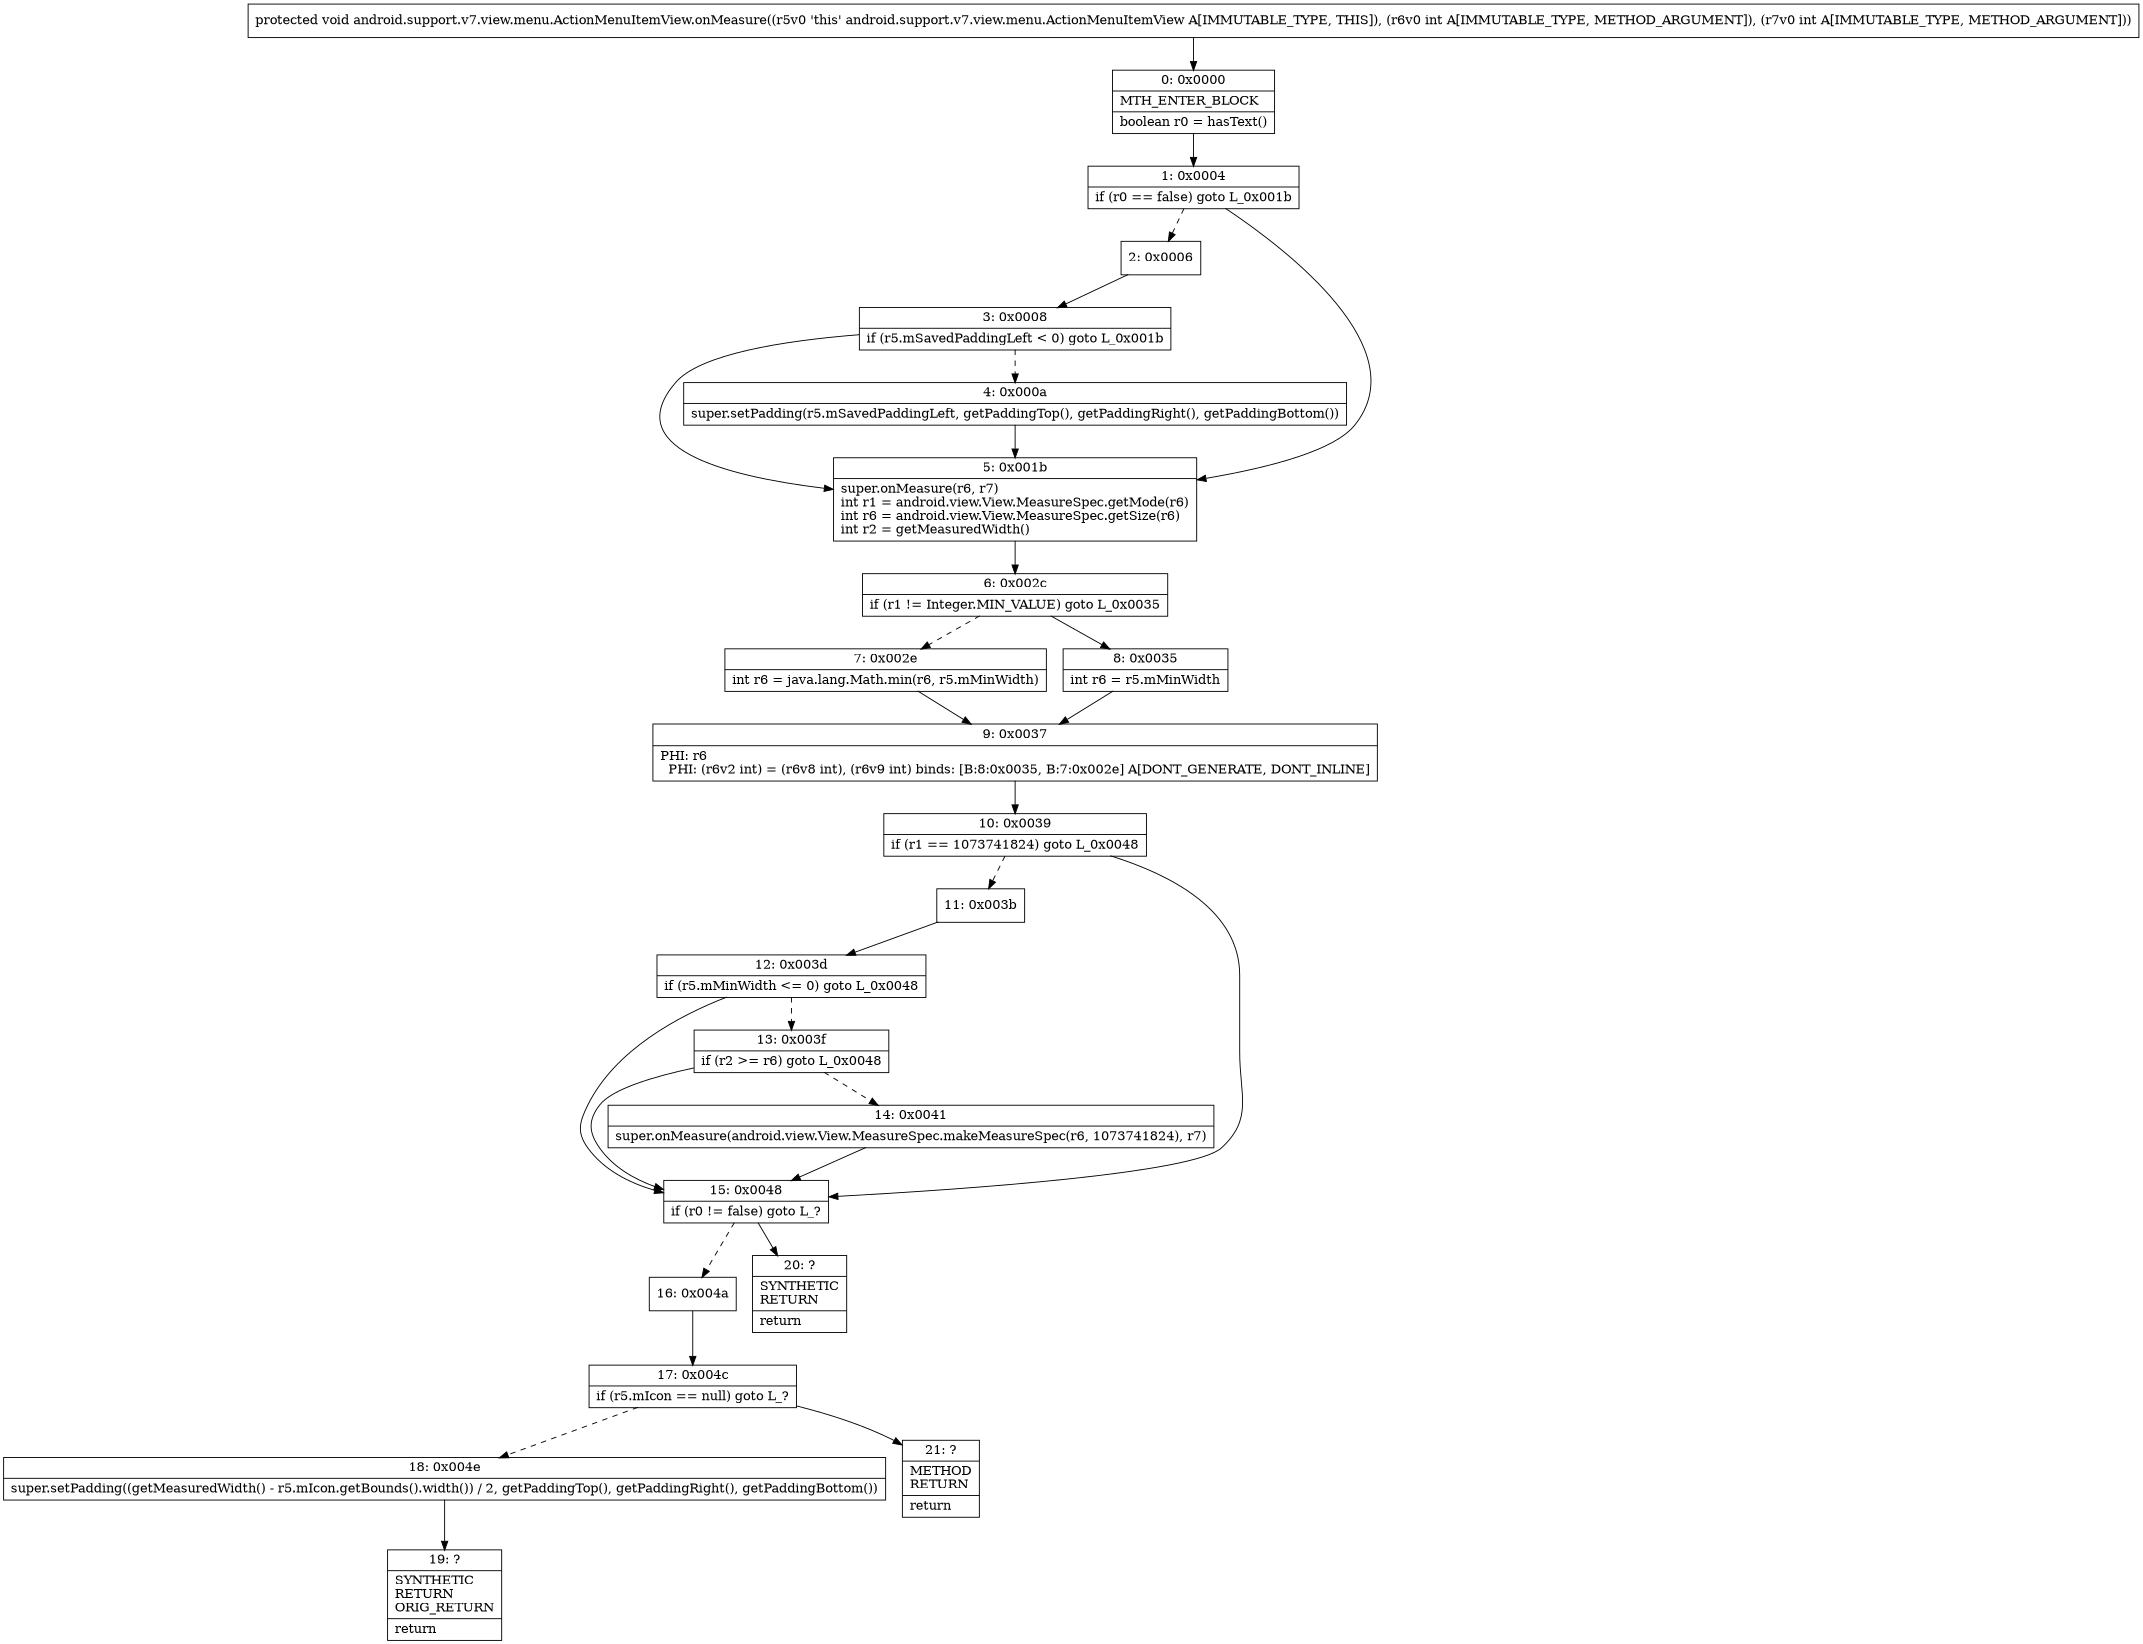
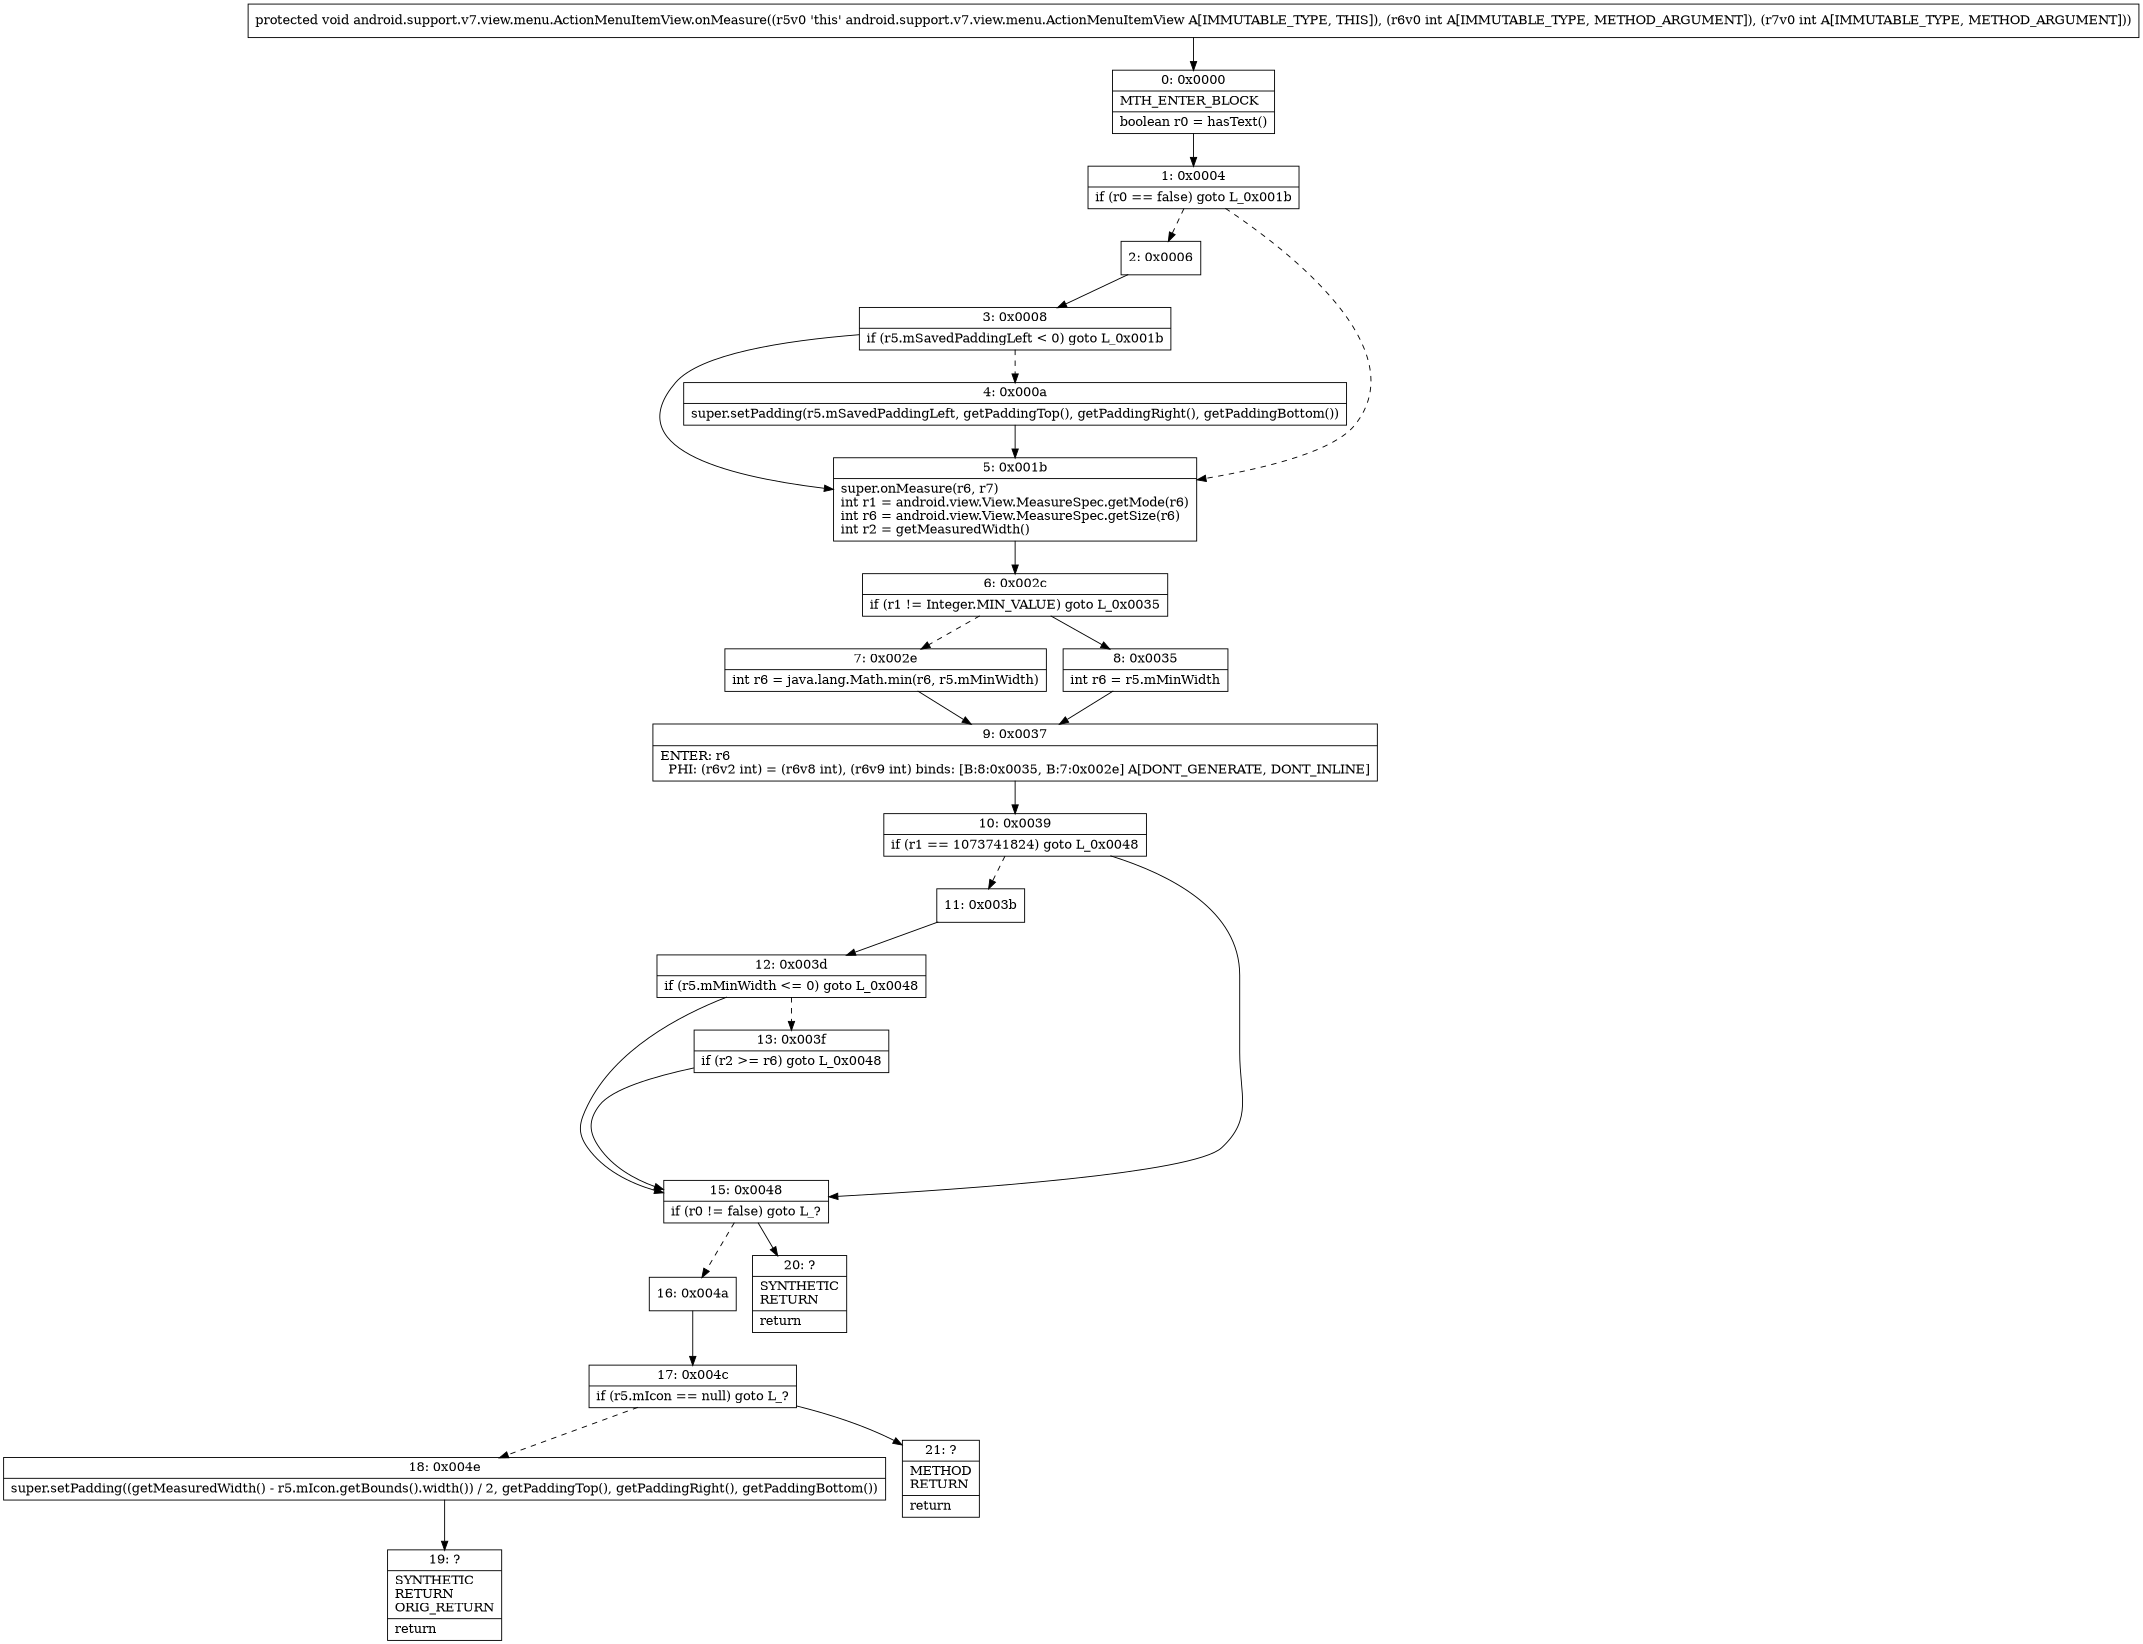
(1369, 368) -> (1369, 368)
(686, 756) -> (697, 756)
(911, 1127) -> none
